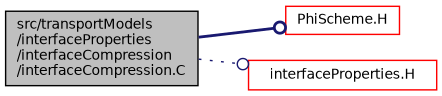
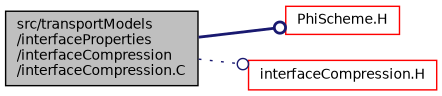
(343, 75) -> (343, 75)
